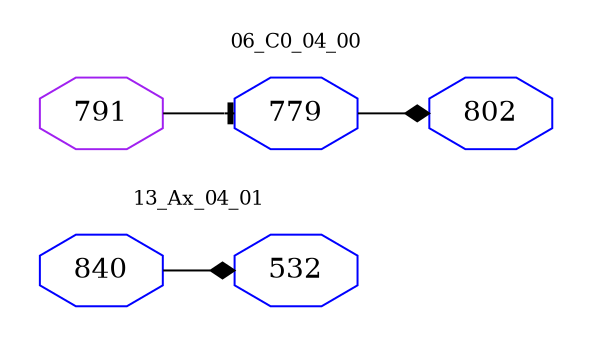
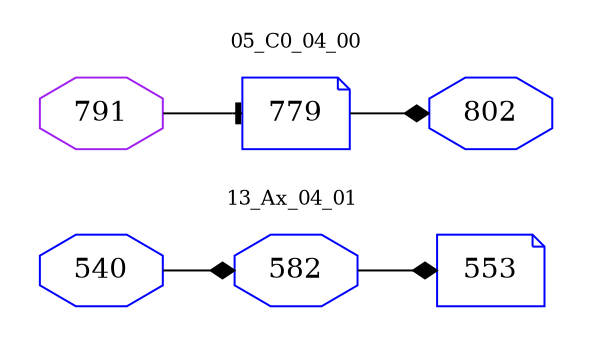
(296, 43) -> (296, 43)
(296, 113) -> (296, 113)
(101, 270) -> (101, 270)
(296, 270) -> (296, 270)
none -> (491, 270)
